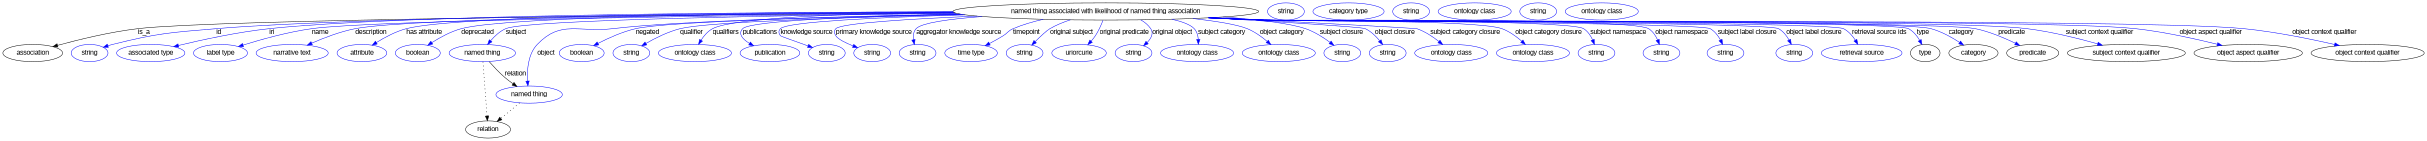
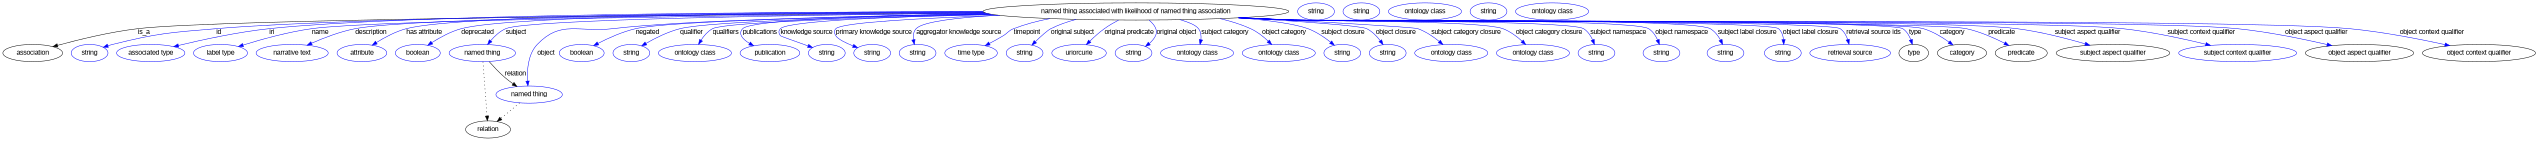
(1349, 11) -> none
none -> (2113, 53)
(2126, 53) -> (2238, 53)
